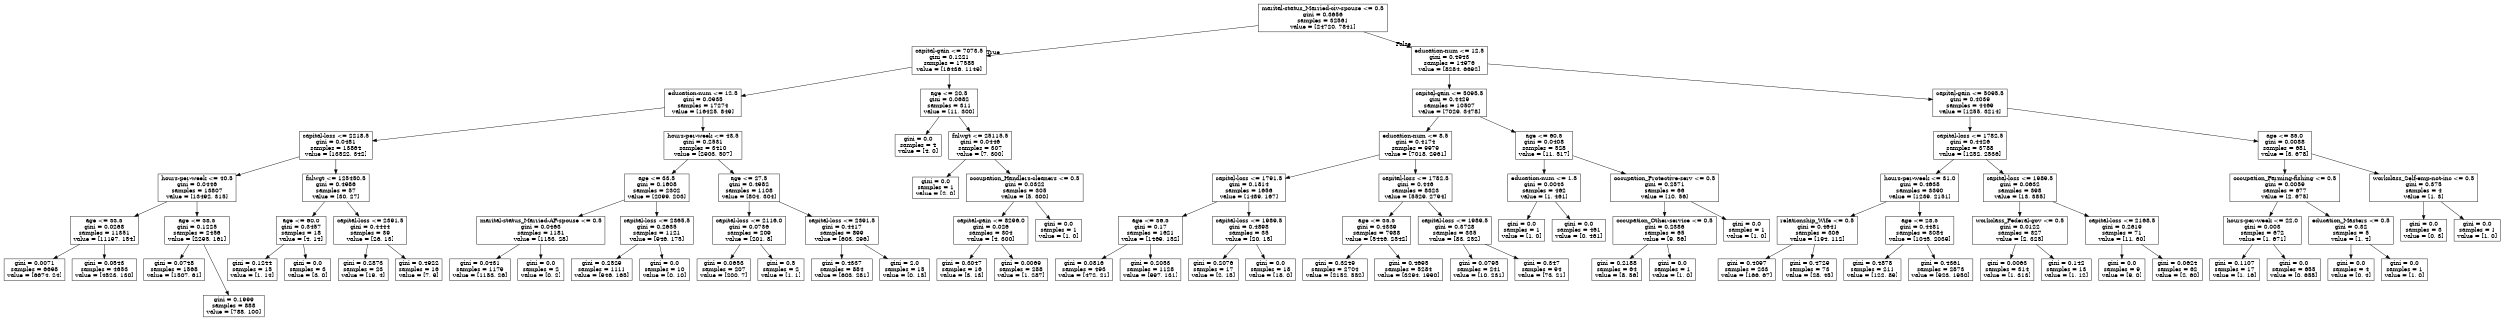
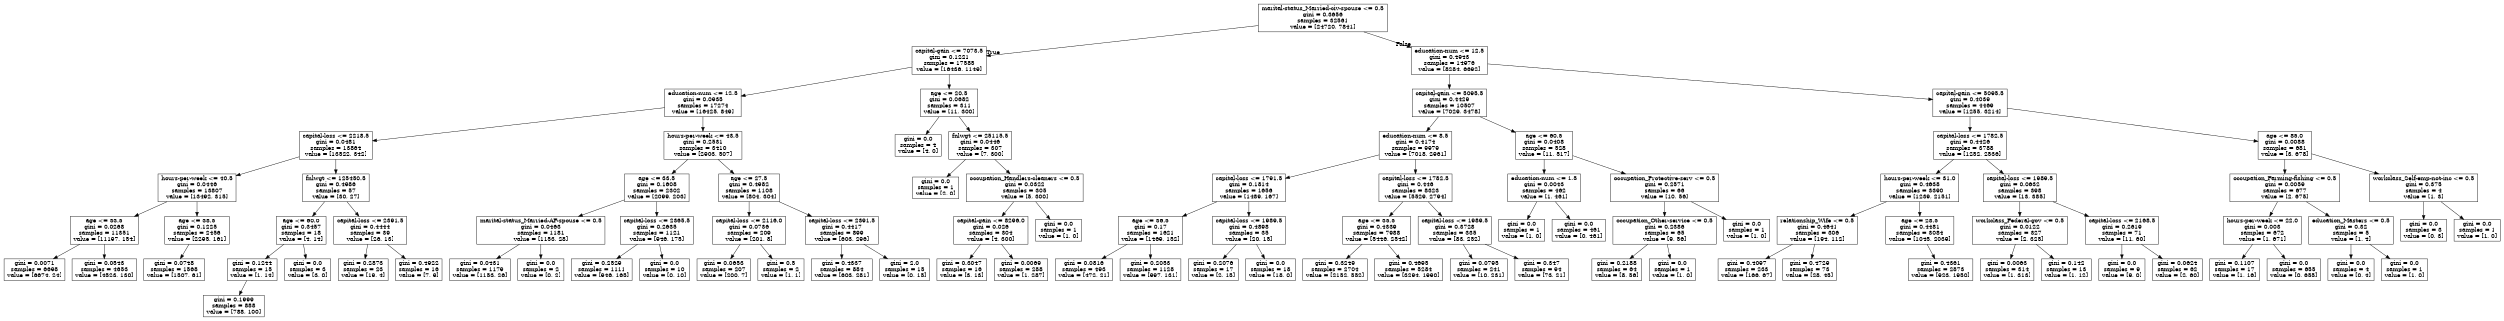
(215, 268) -> (244, 286)
(1872, 270) -> none
